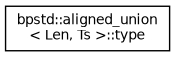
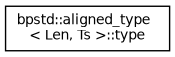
(88, 29) -> (88, 29)
